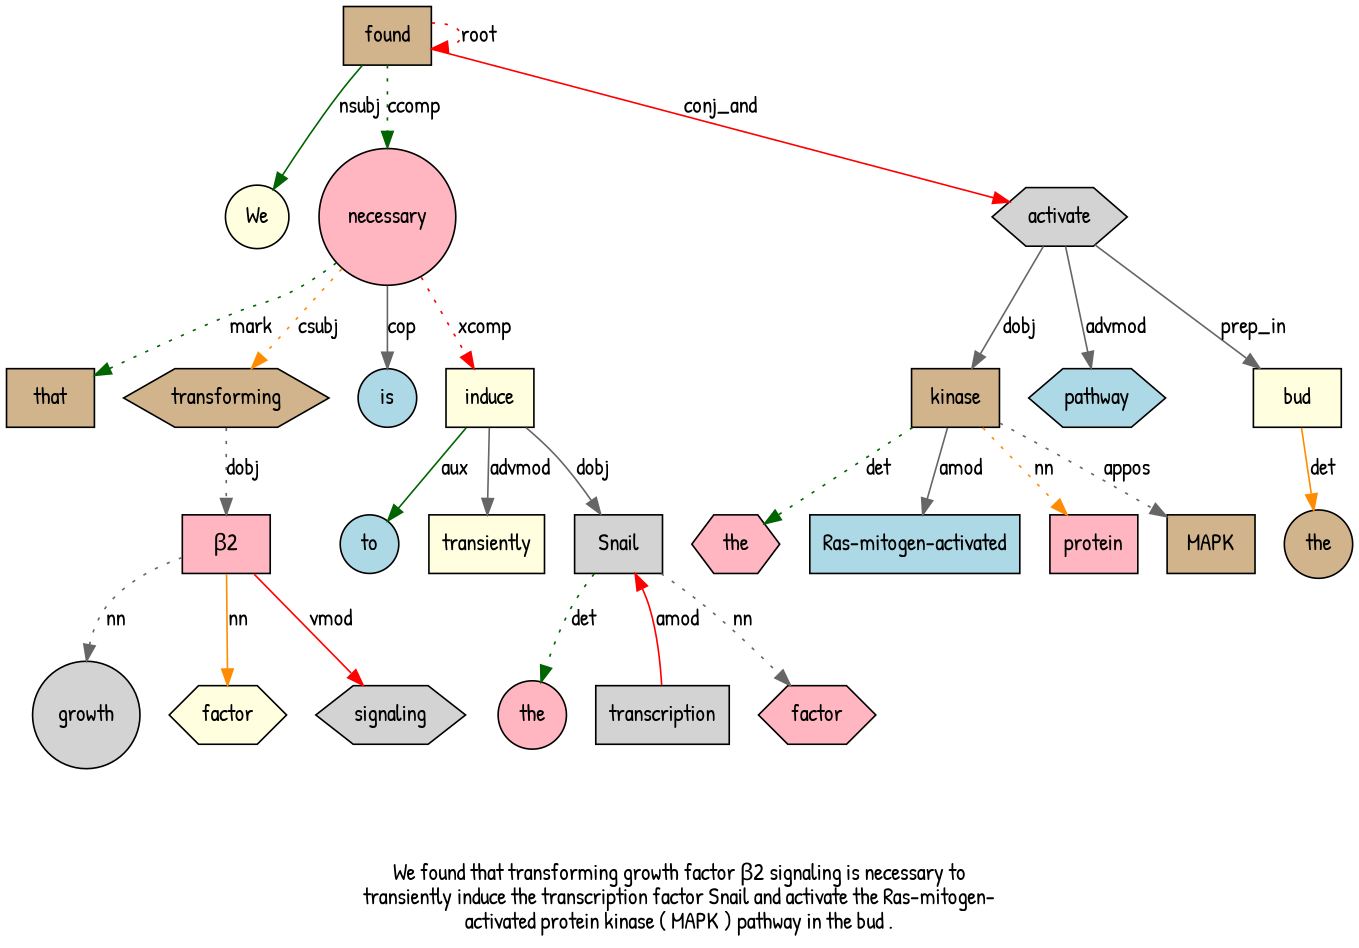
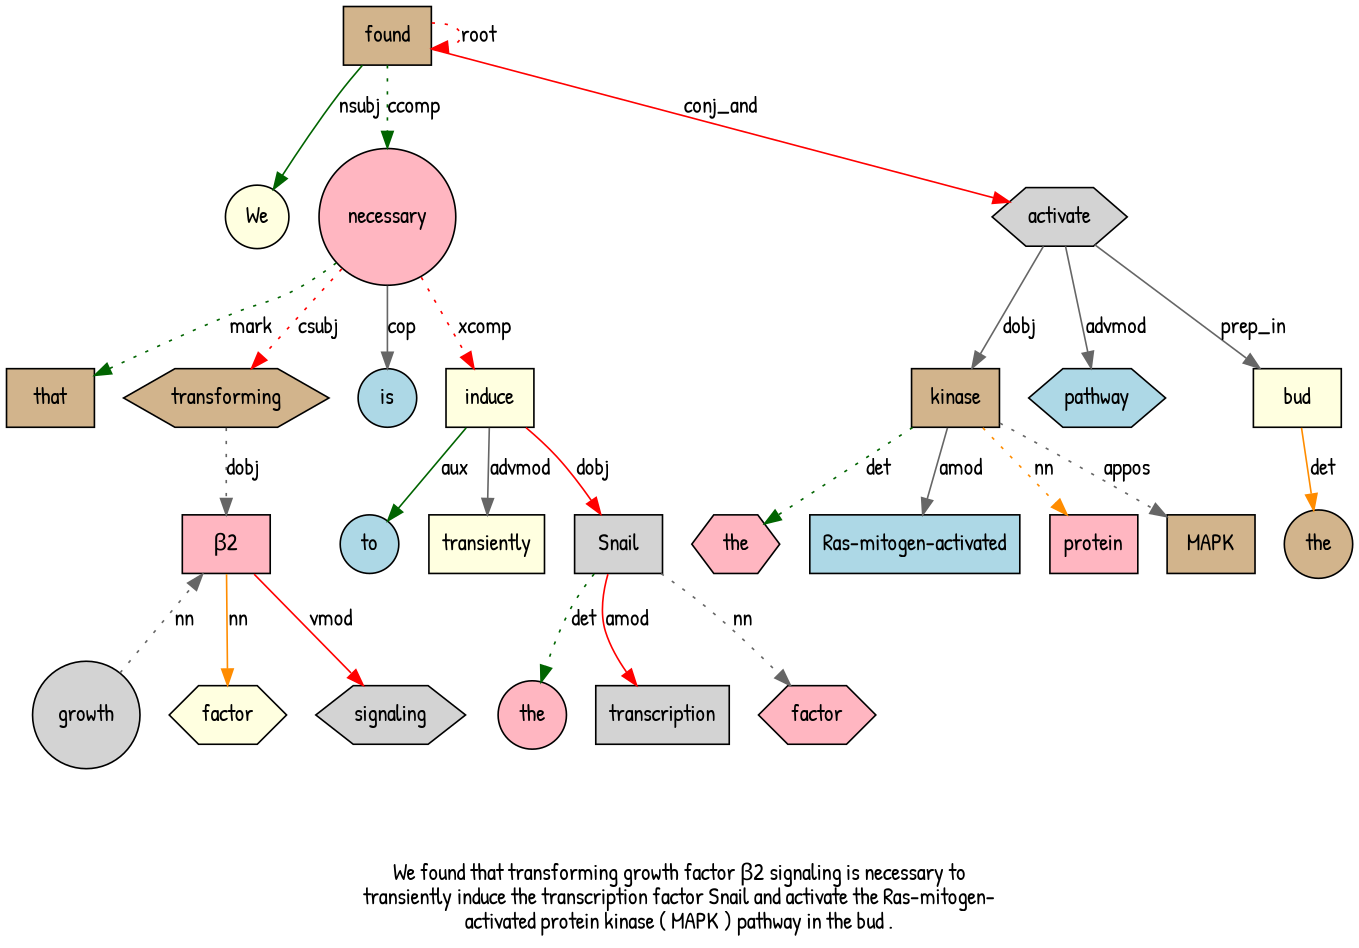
(302, 312) -> (302, 312)
(561, 462) -> (561, 462)
(124, 589) -> (156, 630)
(656, 636) -> (604, 626)
